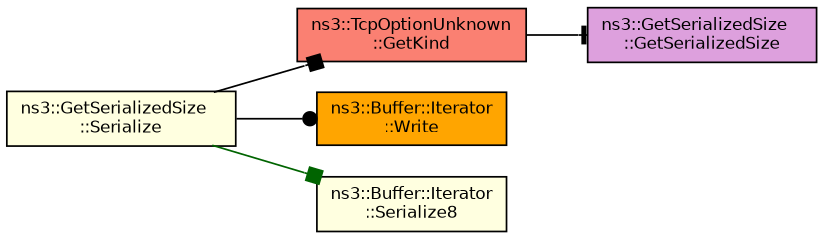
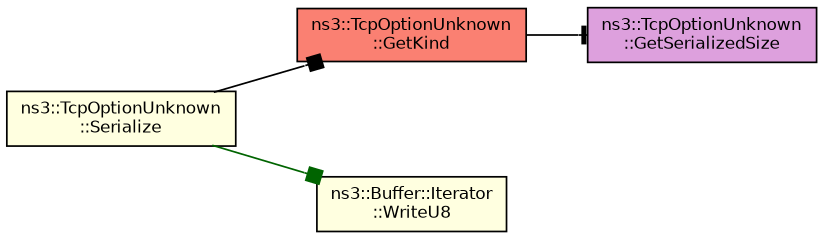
(702, 35) -> (702, 35)
(121, 119) -> (121, 119)
(412, 119) -> none
(412, 204) -> (412, 204)
